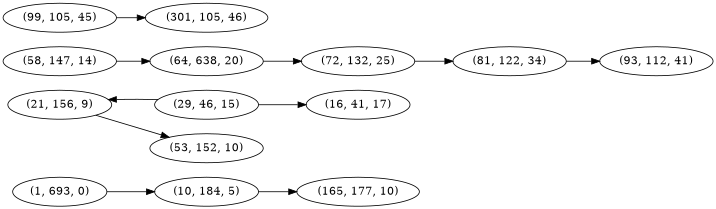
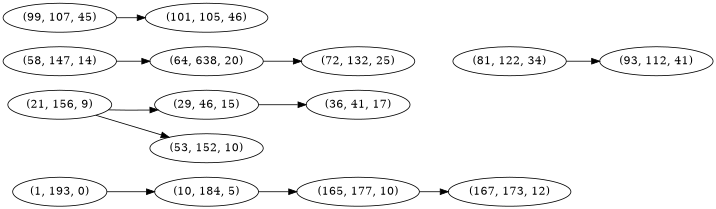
(60, 18) -> (60, 18)
(207, 18) -> (207, 18)
(430, 61) -> none
(137, 99) -> (129, 110)
(358, 105) -> (358, 105)
(60, 192) -> (60, 192)
none -> (510, 192)
